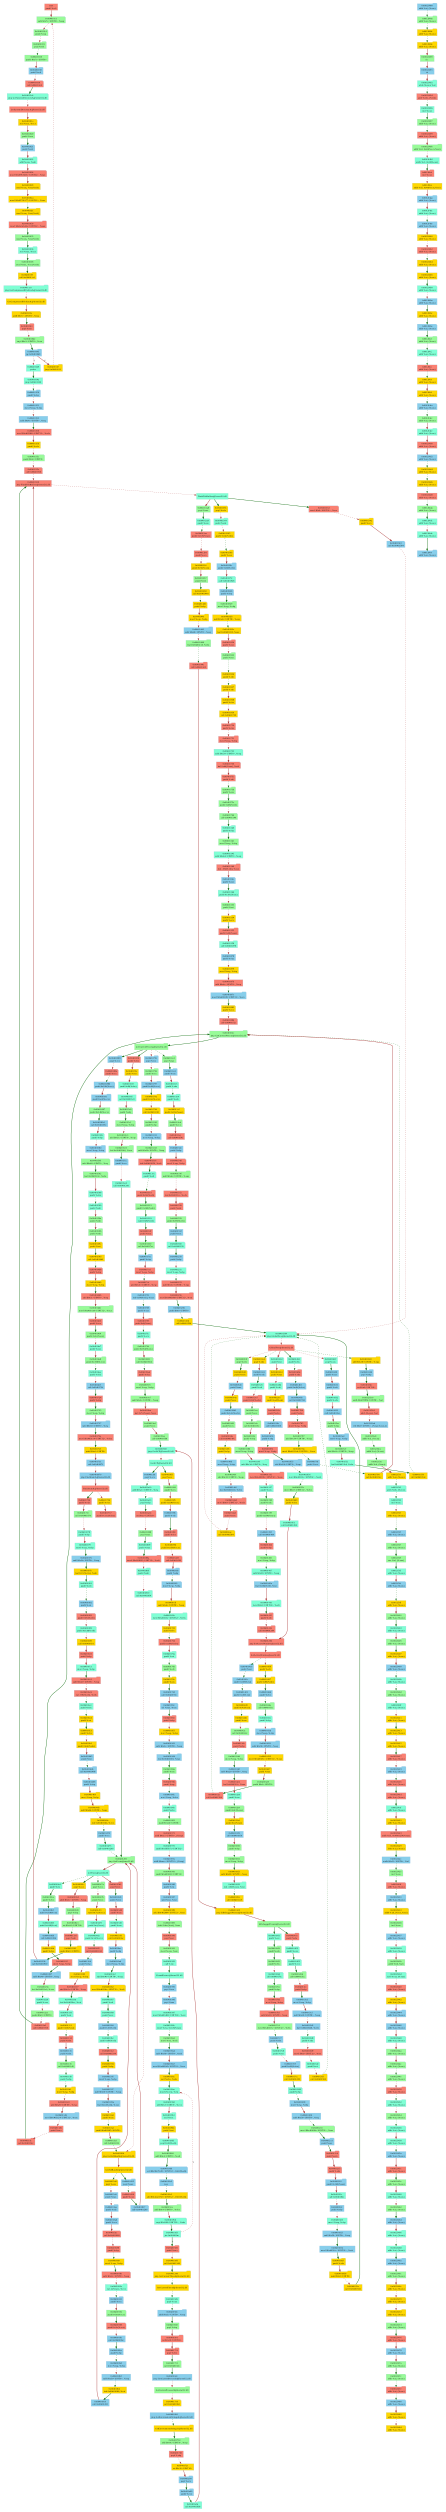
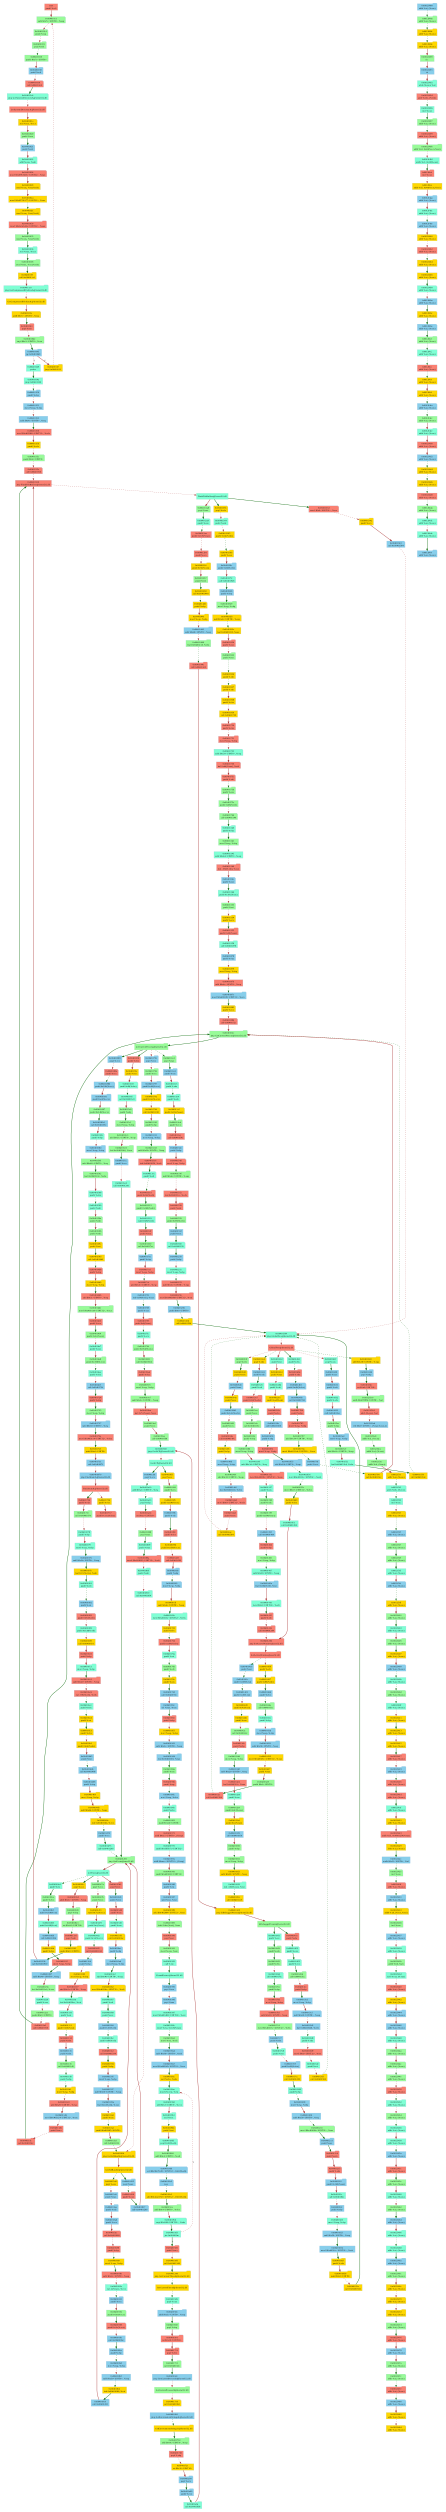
(396, 1559) -> (396, 1559)
